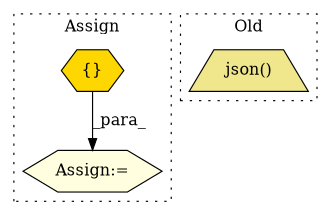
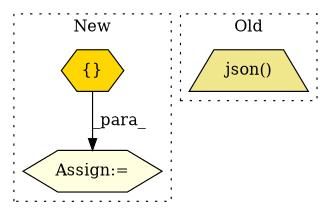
(93, 27) -> (93, 27)
